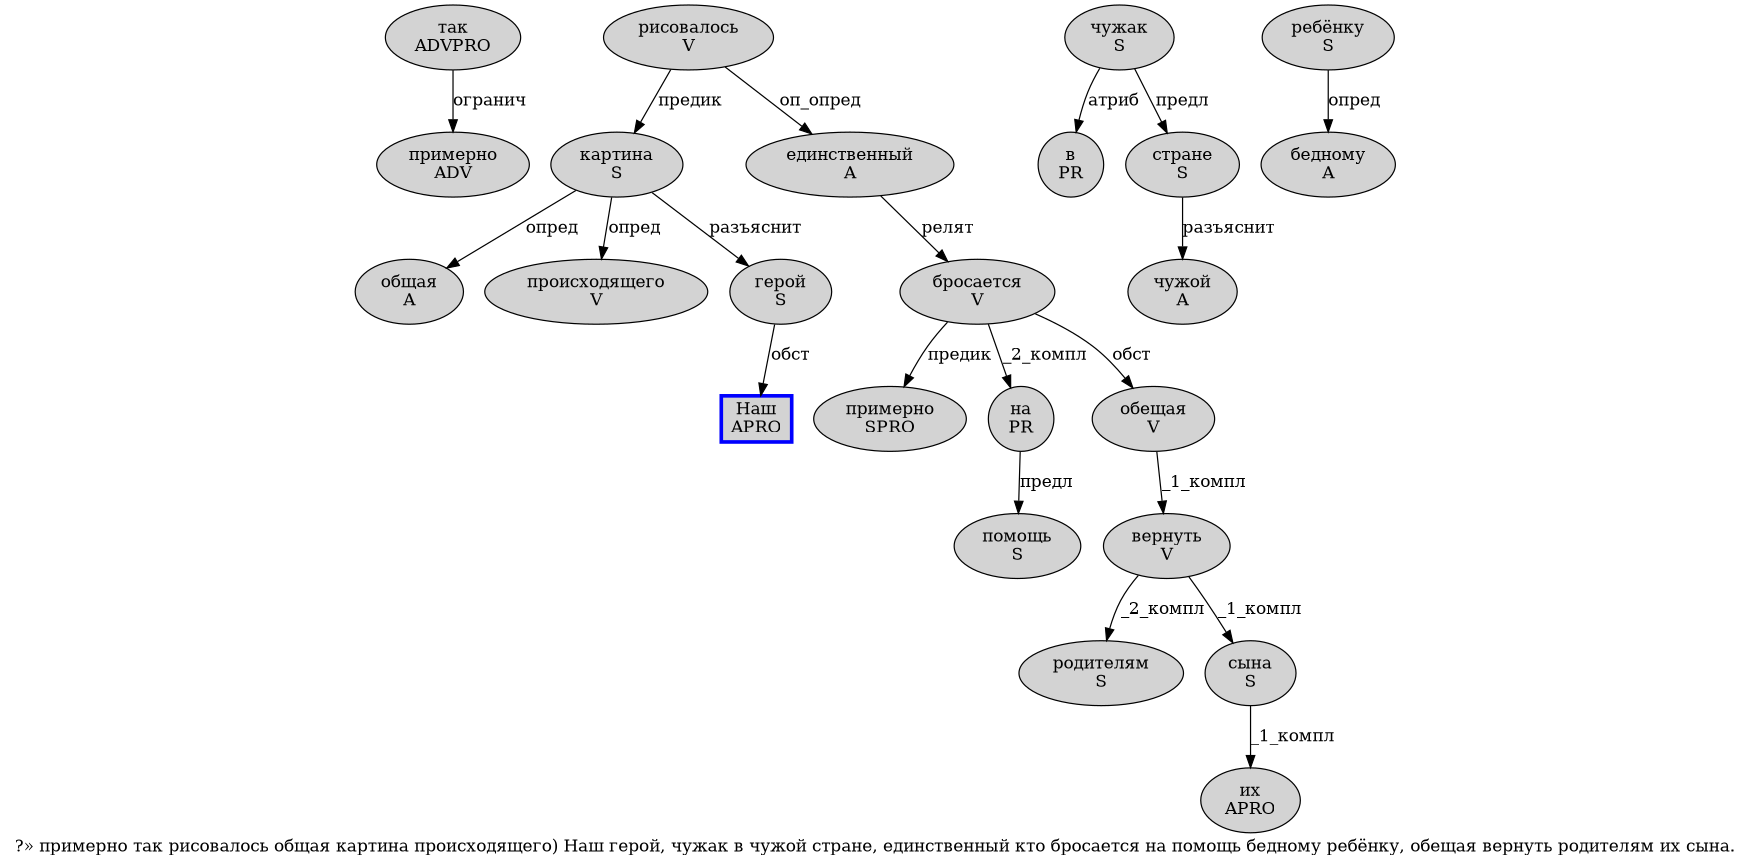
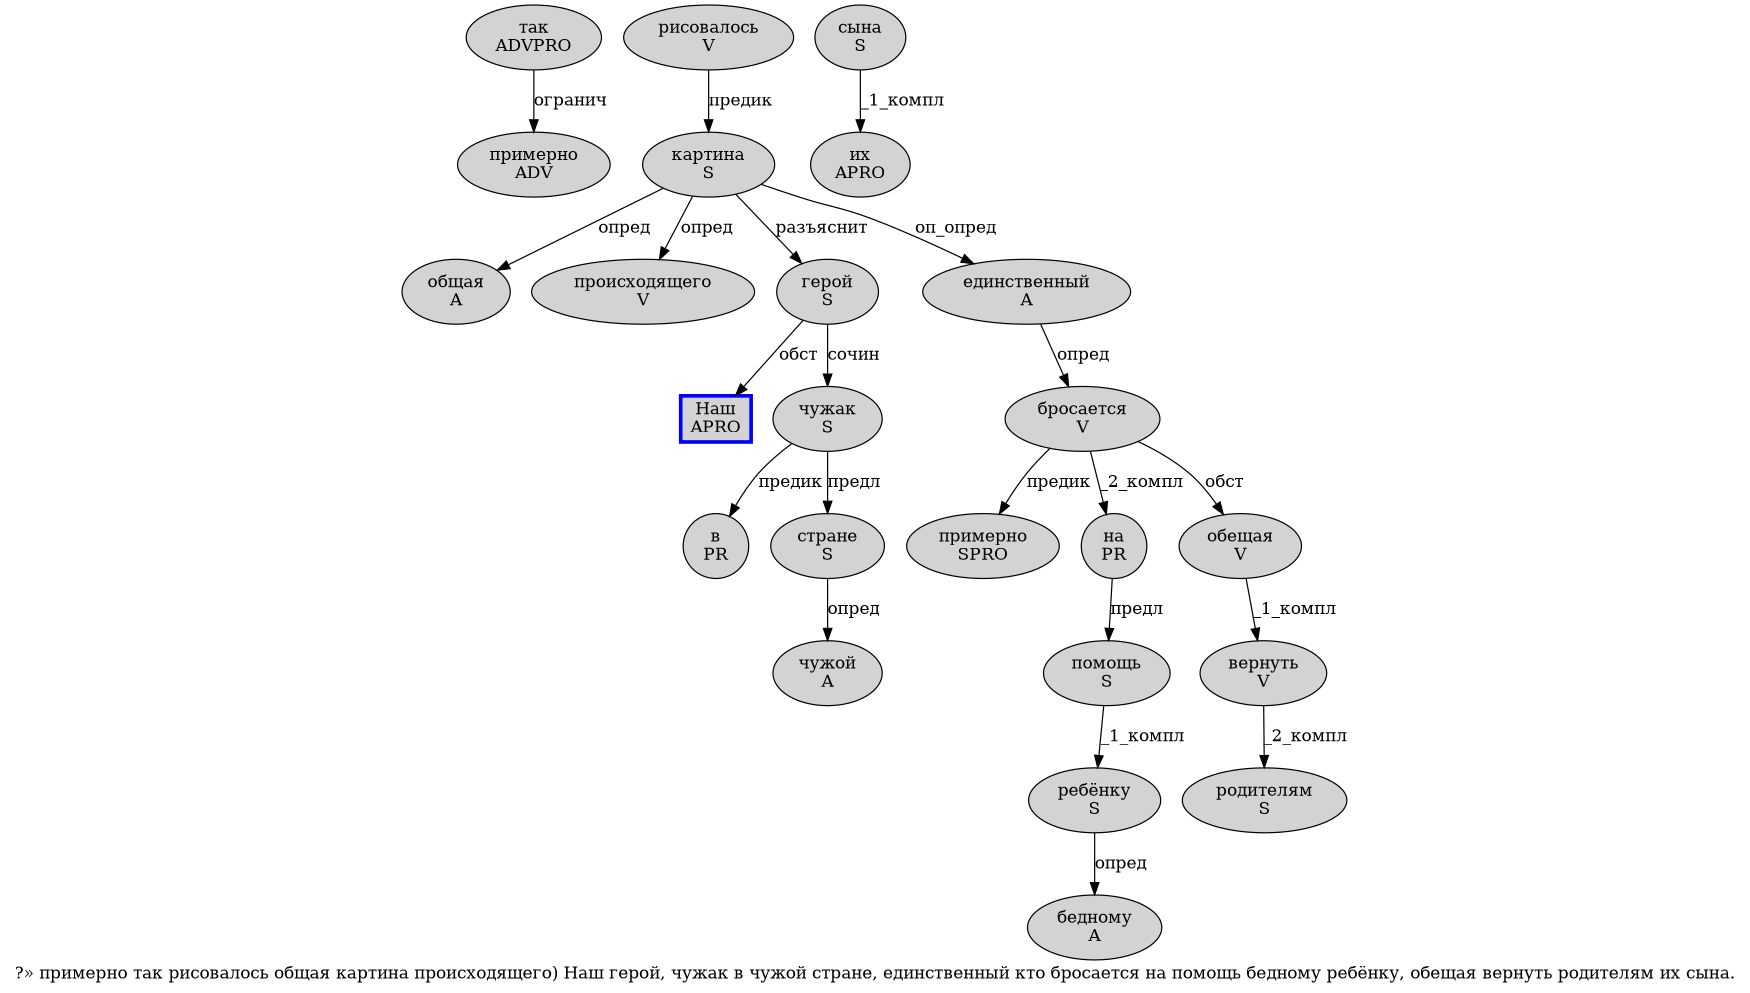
(764, 97) -> (864, 216)
(1114, 101) -> (791, 482)
(948, 228) -> (1083, 355)
(1229, 228) -> (854, 610)
none -> (828, 349)
(1208, 604) -> none
none -> (1101, 730)
